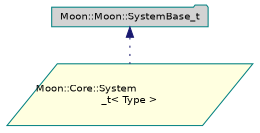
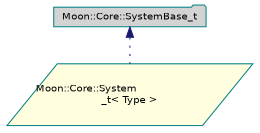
(130, 17) -> (130, 17)
